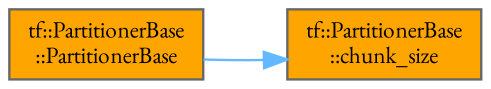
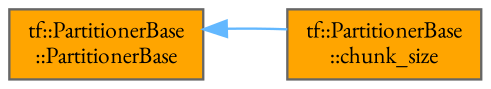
(234, 60) -> (257, 29)
